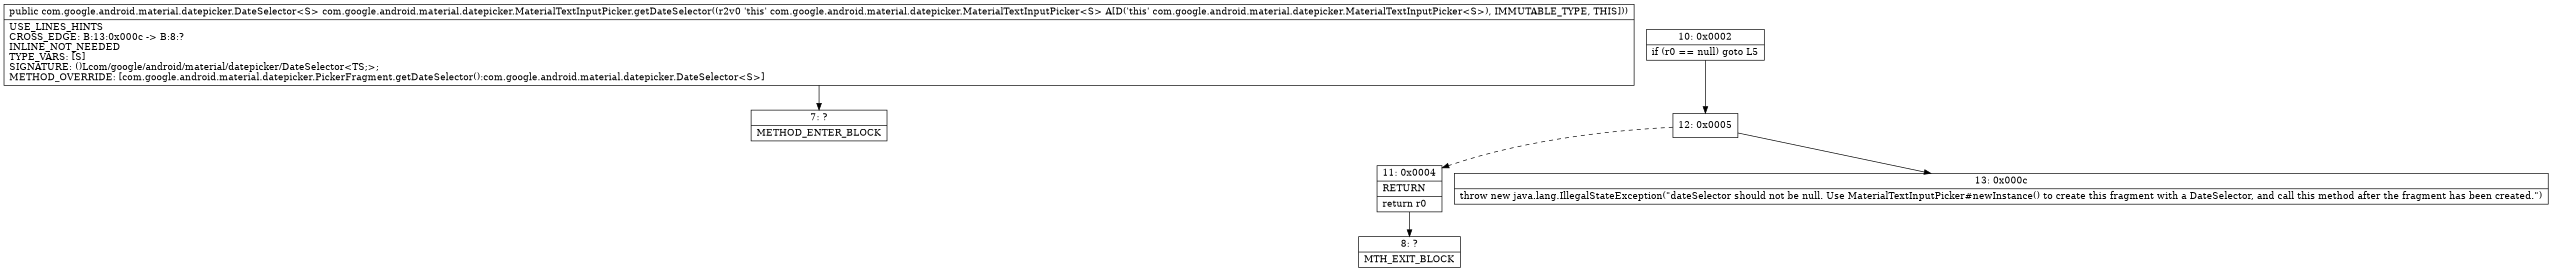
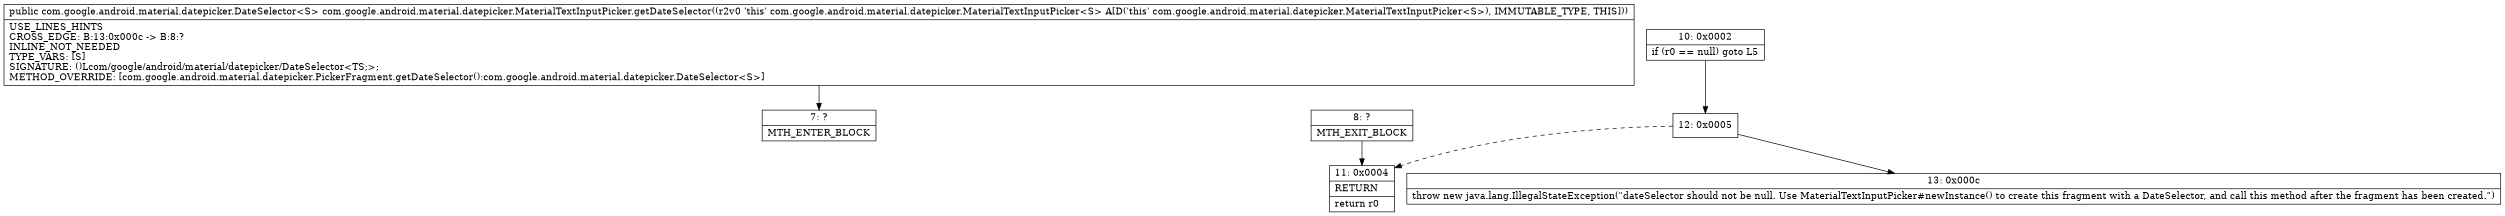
(819, 133) -> (819, 133)
(1410, 221) -> (1362, 150)
